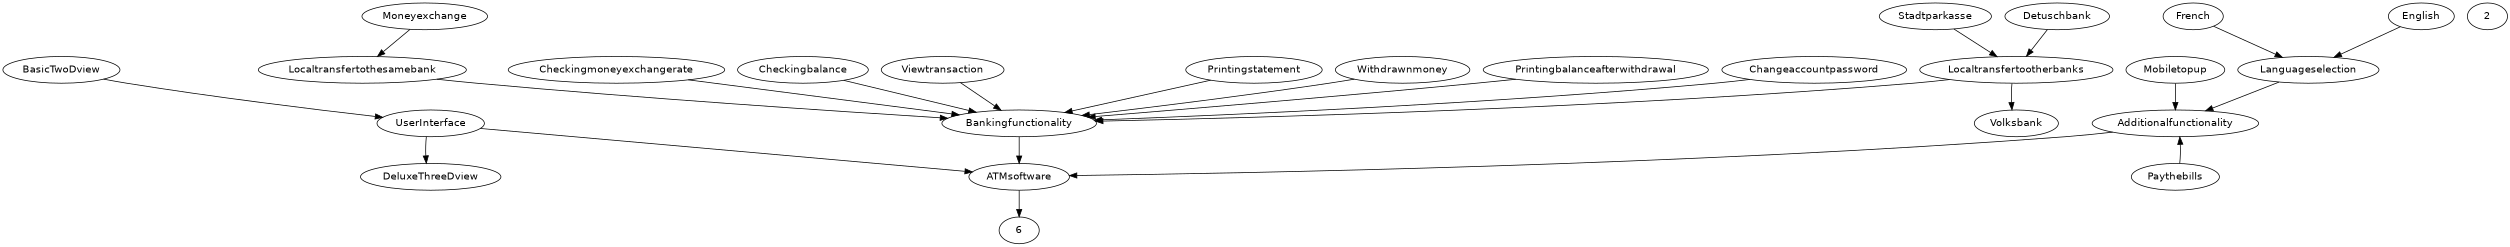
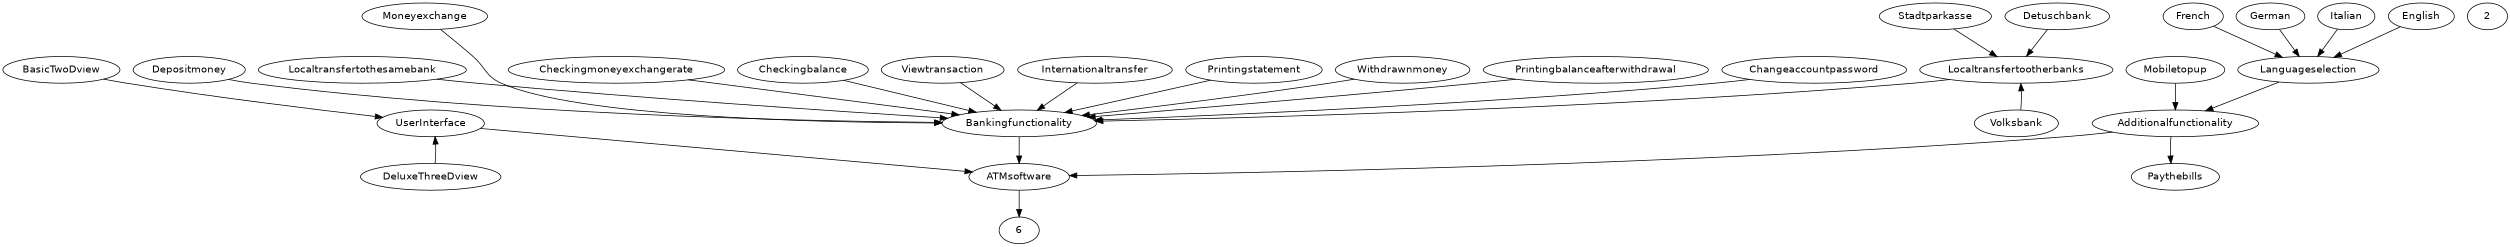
none -> (2270, 16)
none -> (2346, 16)
(397, 41) -> (624, 109)
none -> (189, 70)
none -> (1095, 70)
(2011, 93) -> (2021, 100)
(426, 146) -> (436, 154)
(2180, 154) -> (2170, 146)
